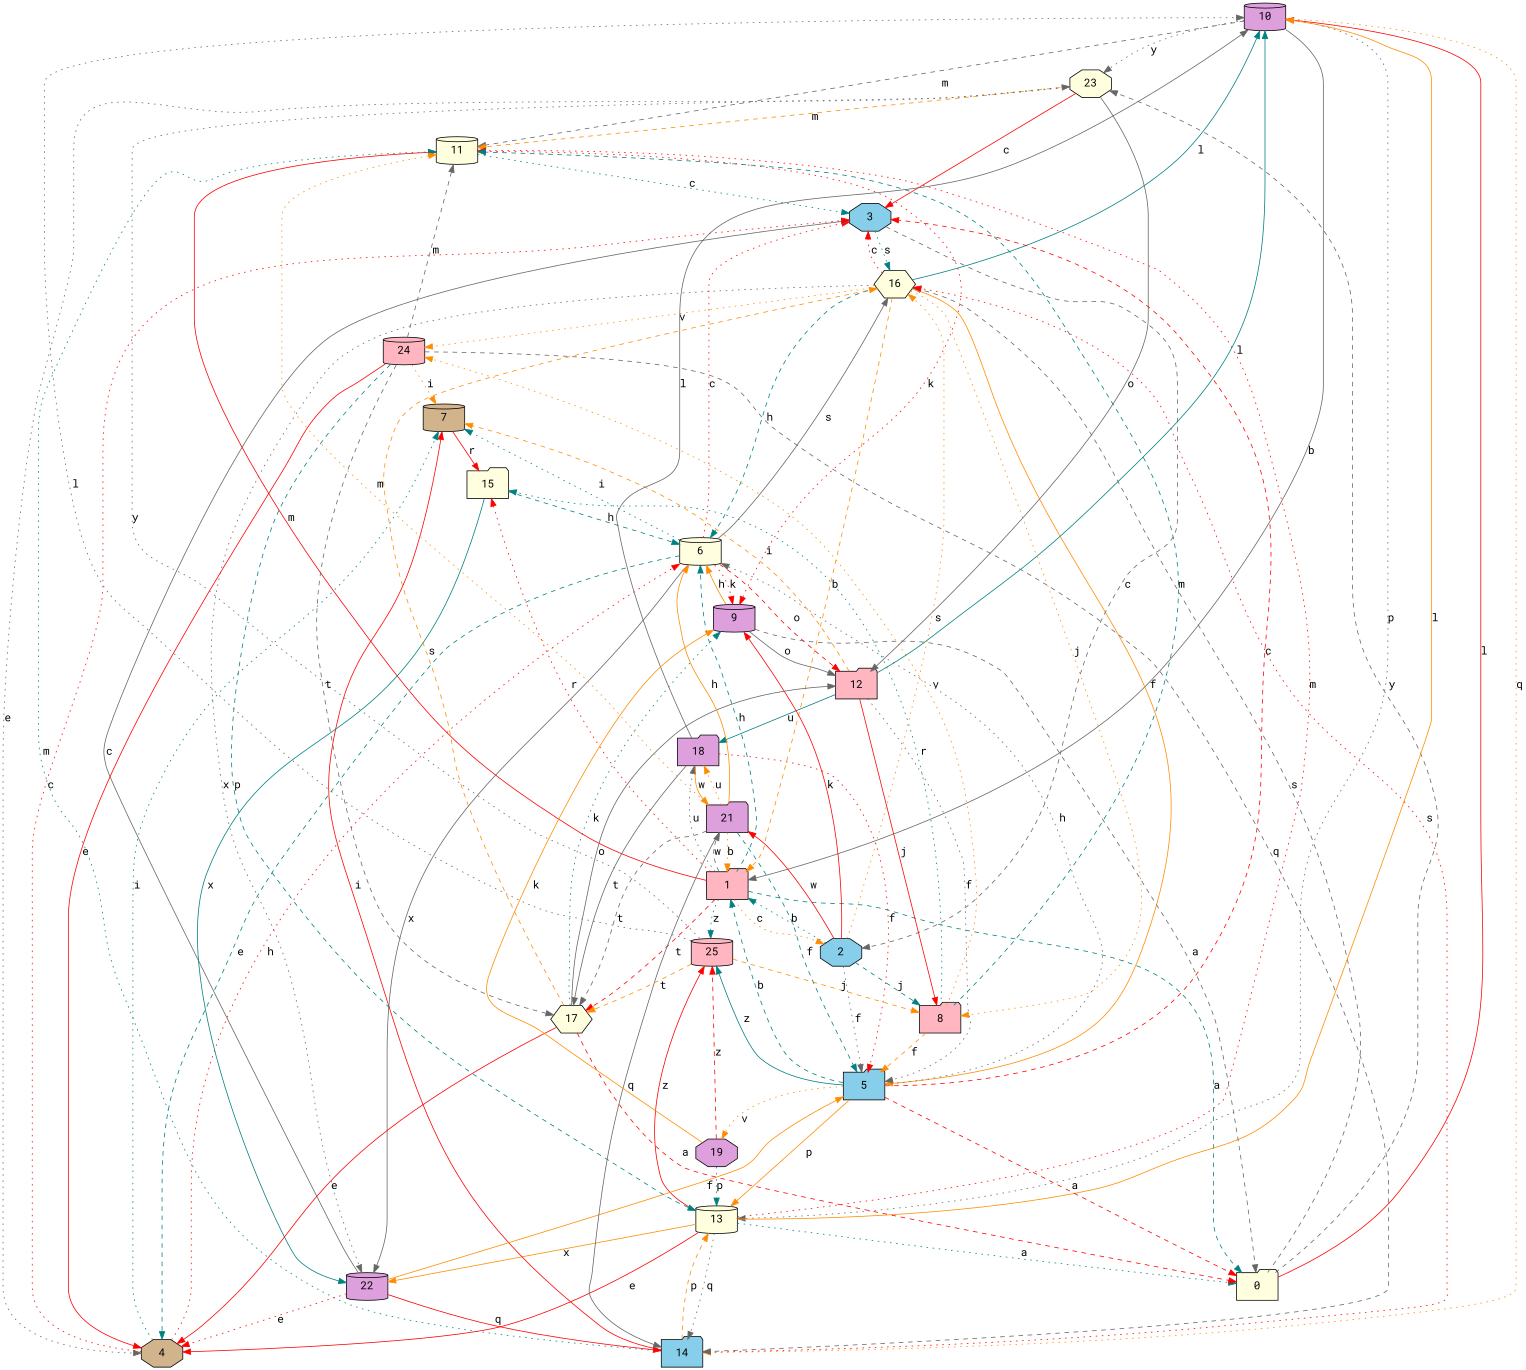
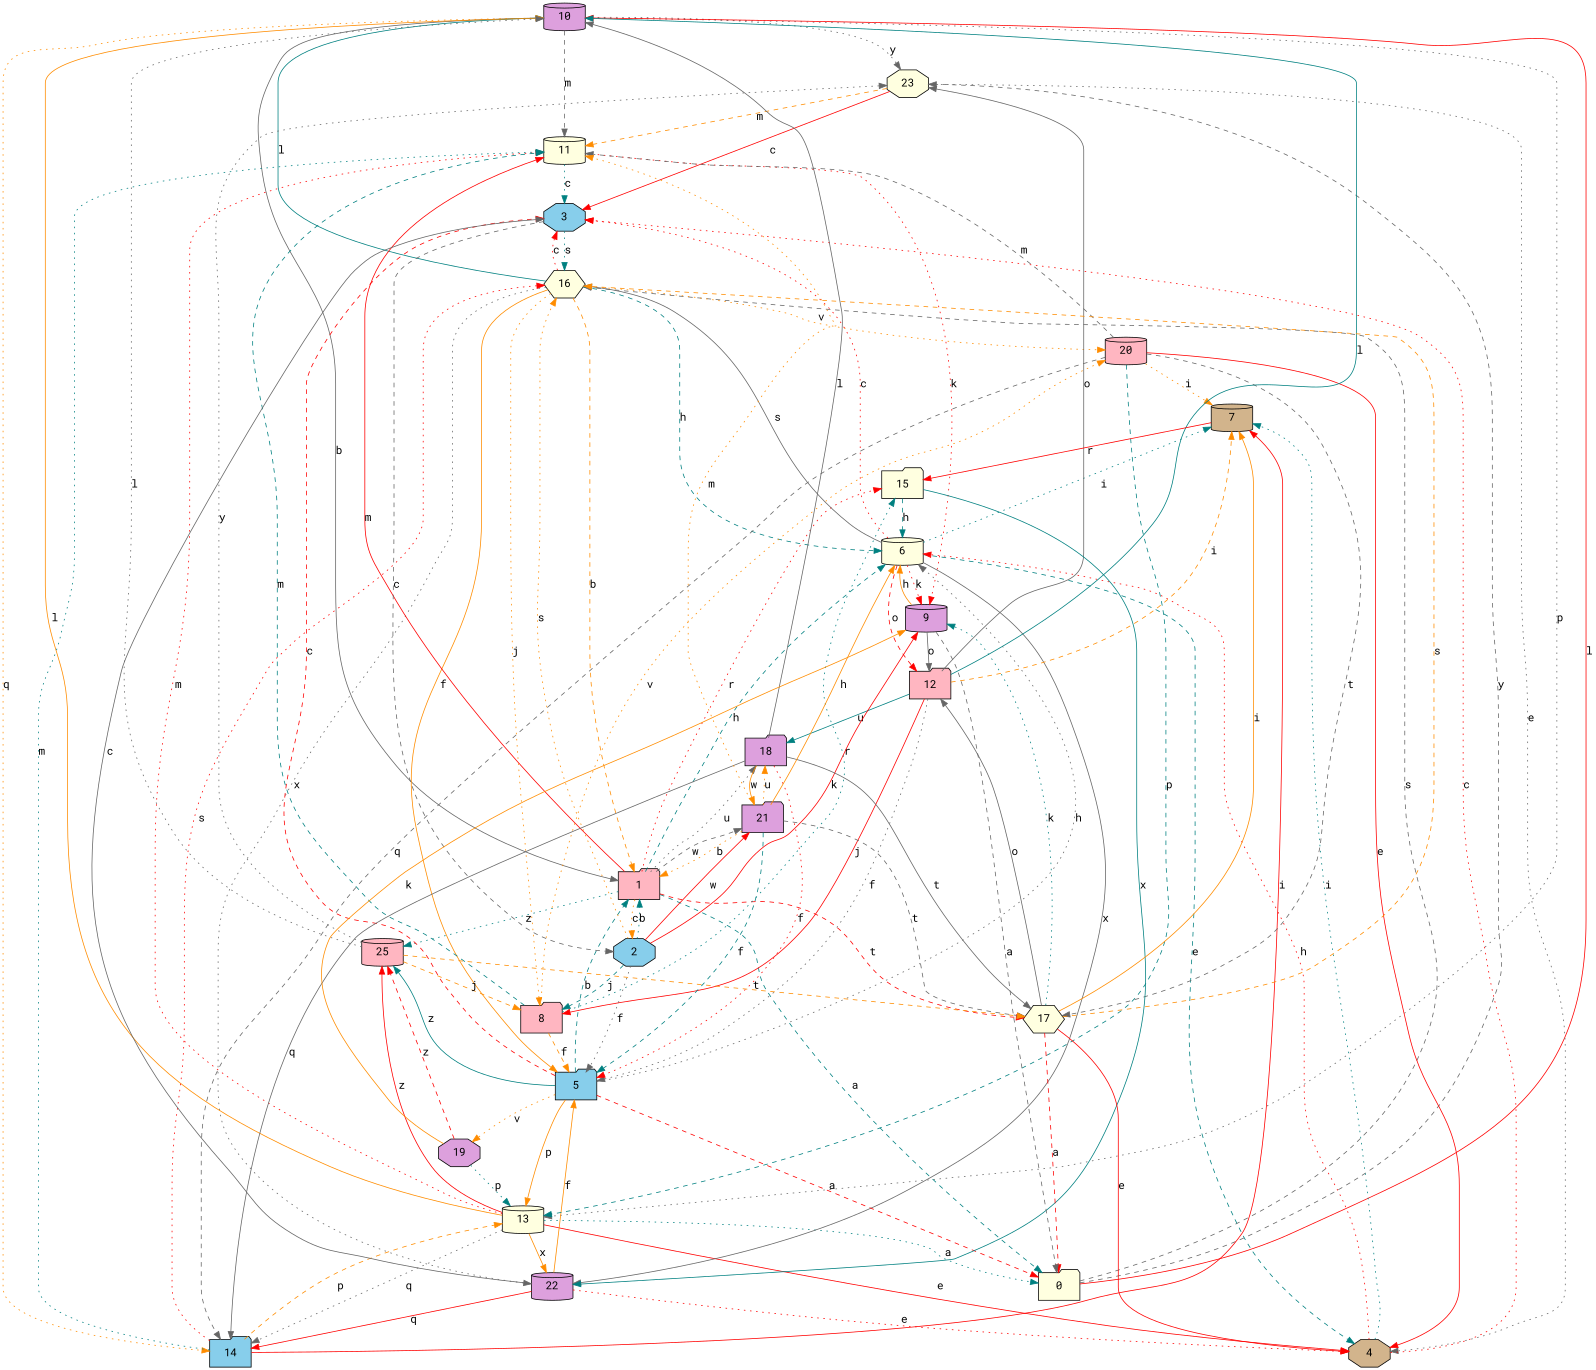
(404, 351) -> (1126, 351)
(1105, 415) -> (1084, 384)
none -> (1253, 767)
(621, 1098) -> (359, 936)
